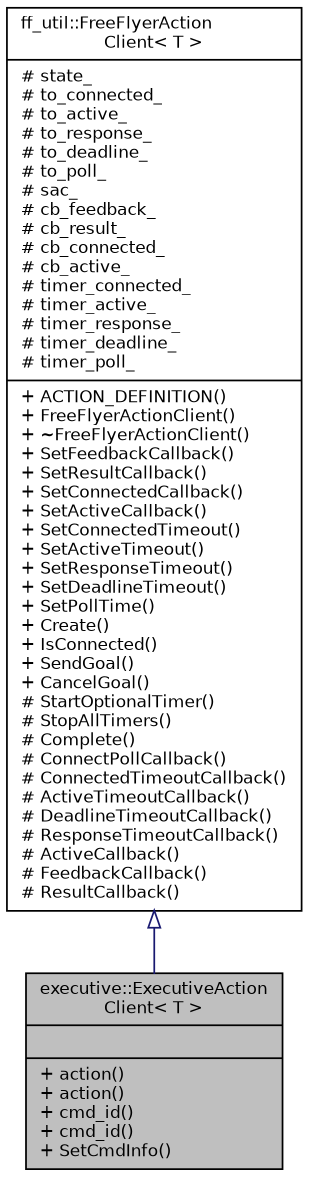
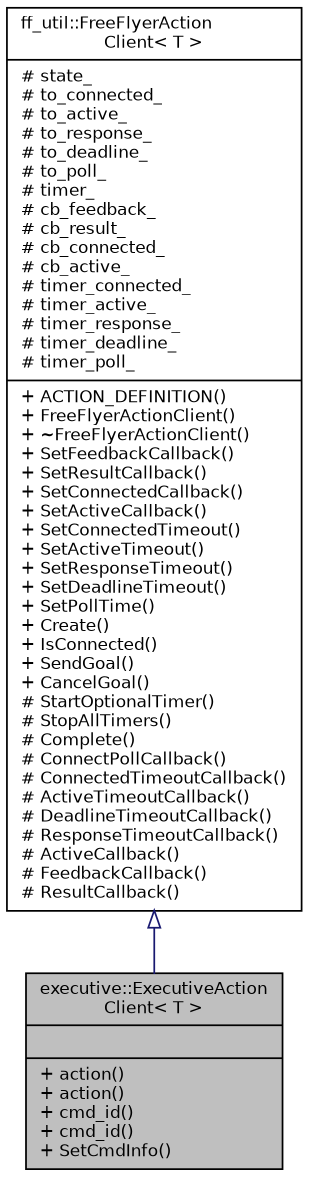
(50, 191) -> (58, 191)
